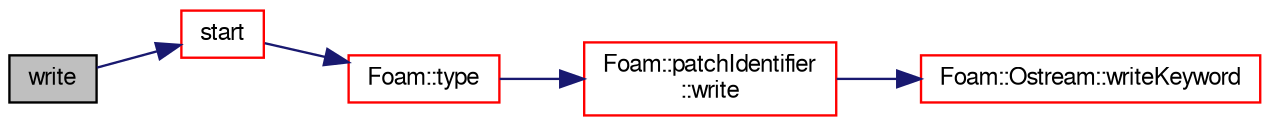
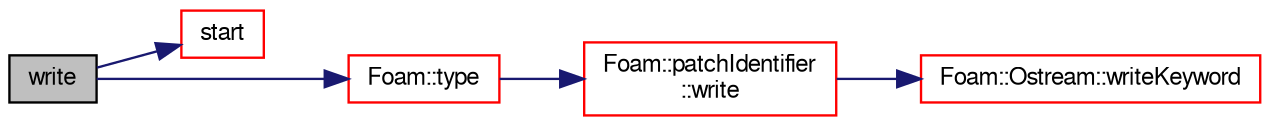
(295, 50) -> (210, 79)
